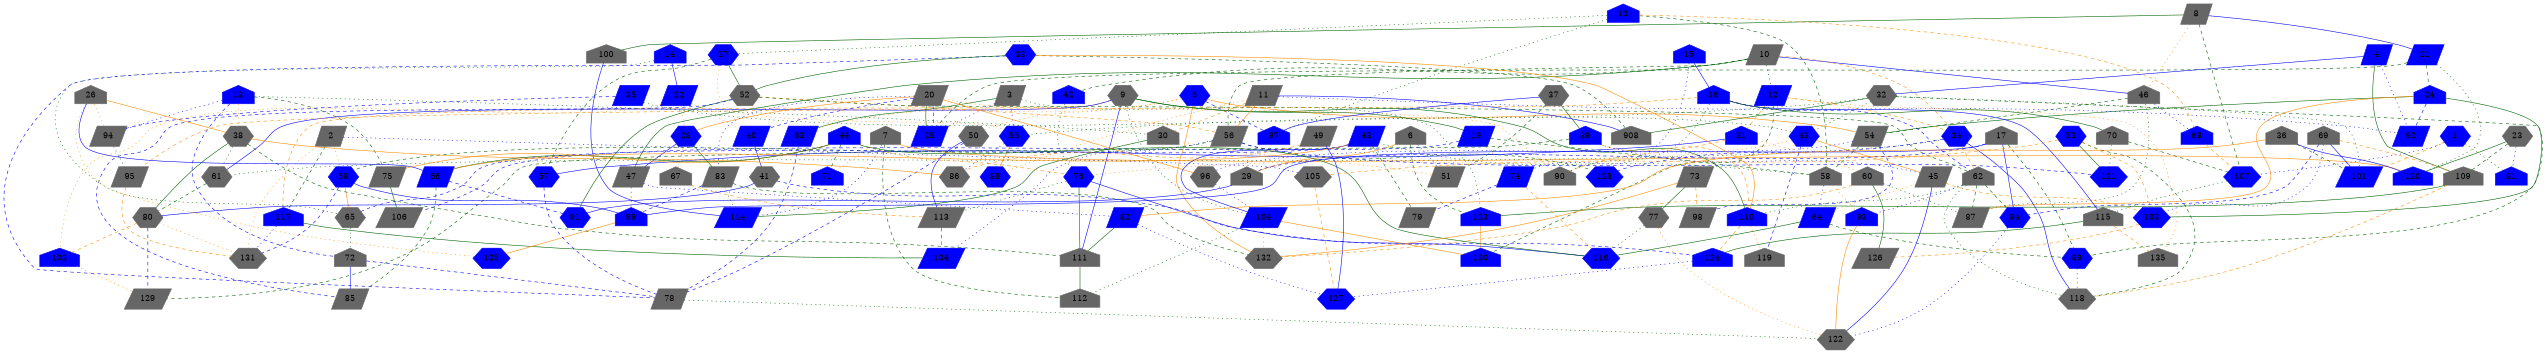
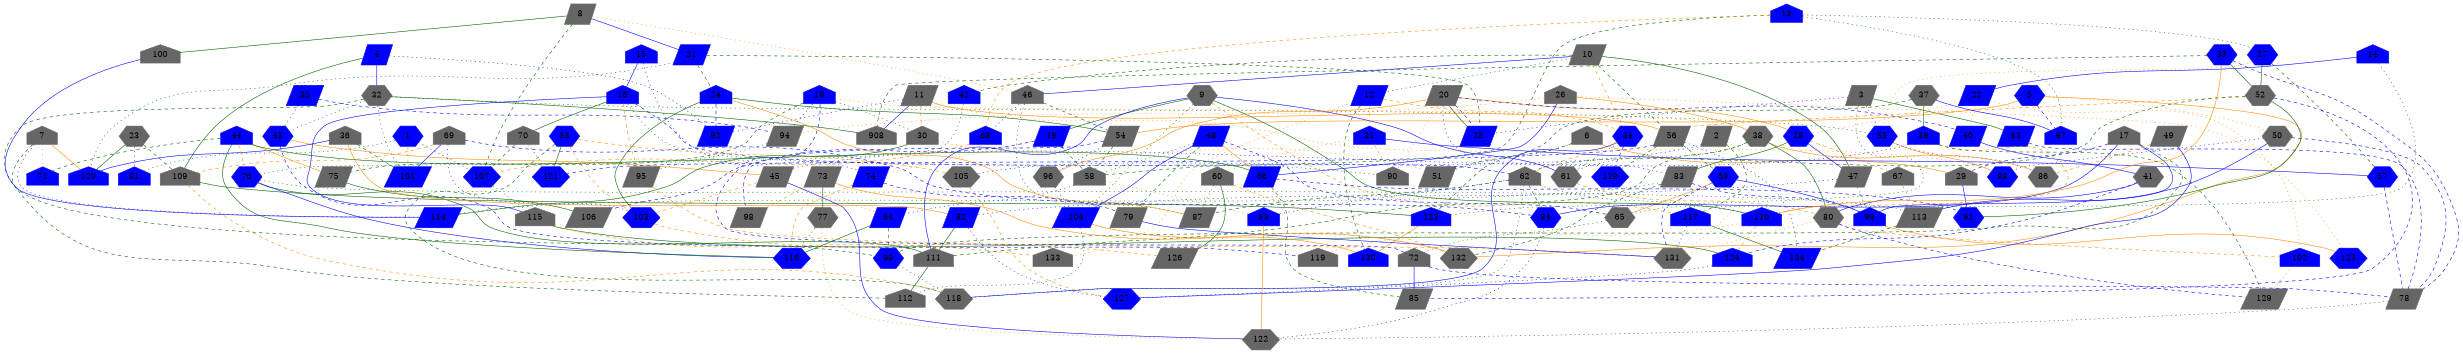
(182, 197) -> (1696, 201)
none -> (1398, 243)
(2158, 258) -> (1053, 258)
